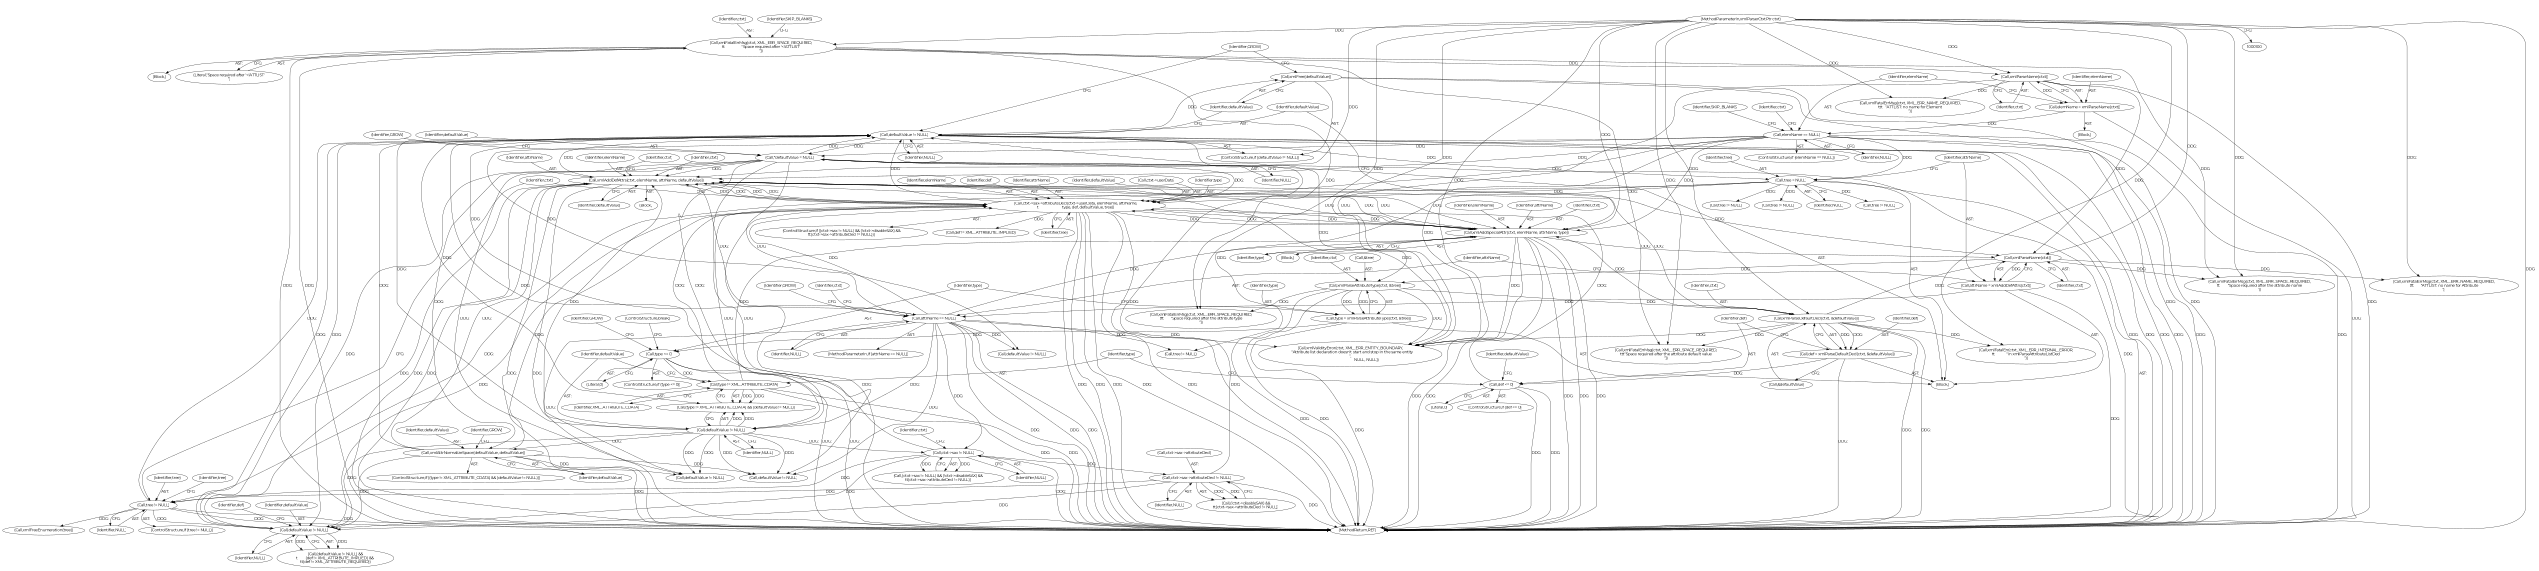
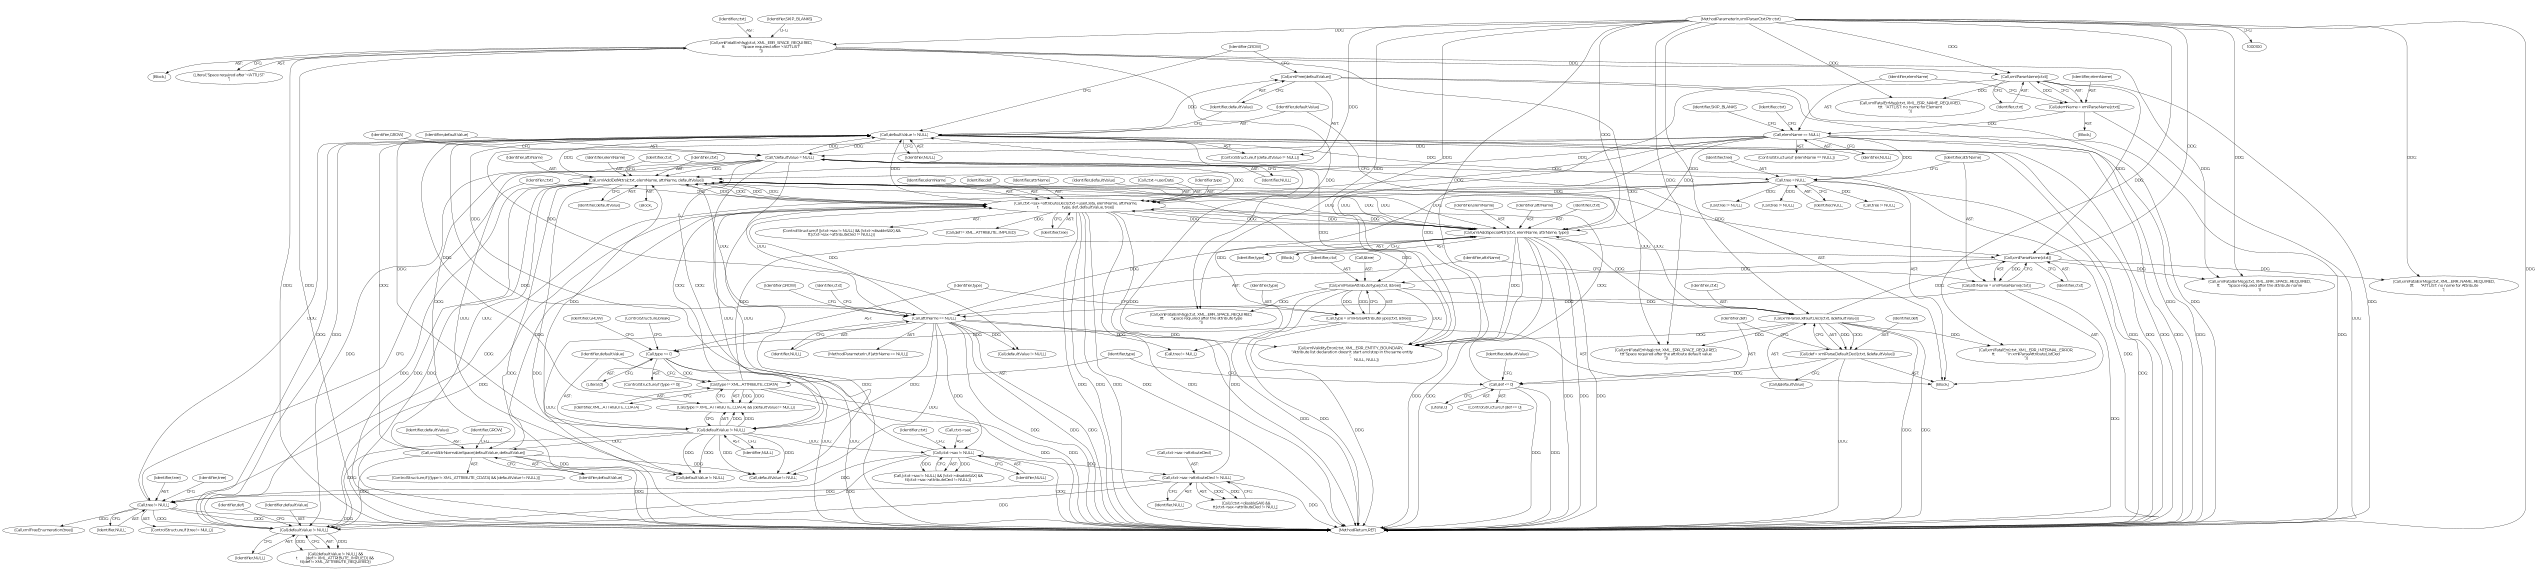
(1996, 286) -> (1996, 286)
(2144, 373) -> (2144, 373)
none -> (958, 430)
